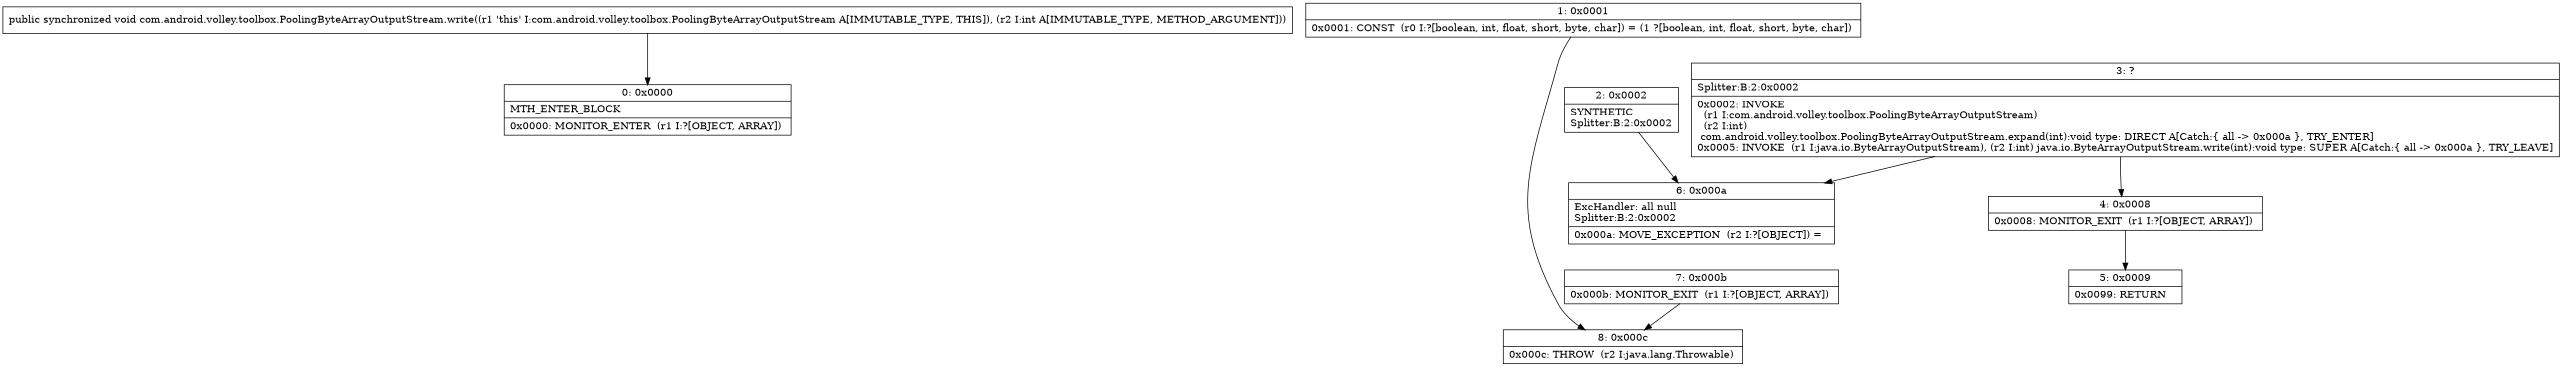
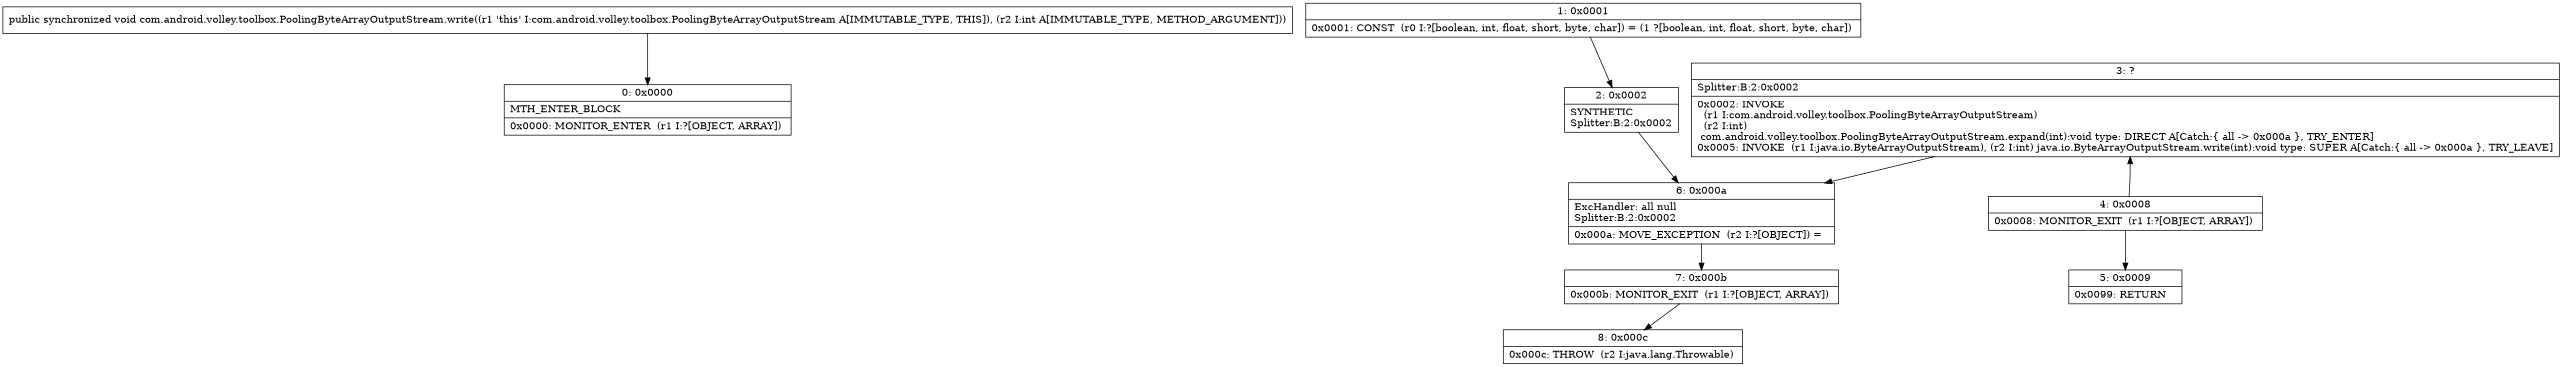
(2121, 173) -> (2130, 180)
(1529, 185) -> (1600, 59)
none -> (1702, 253)
